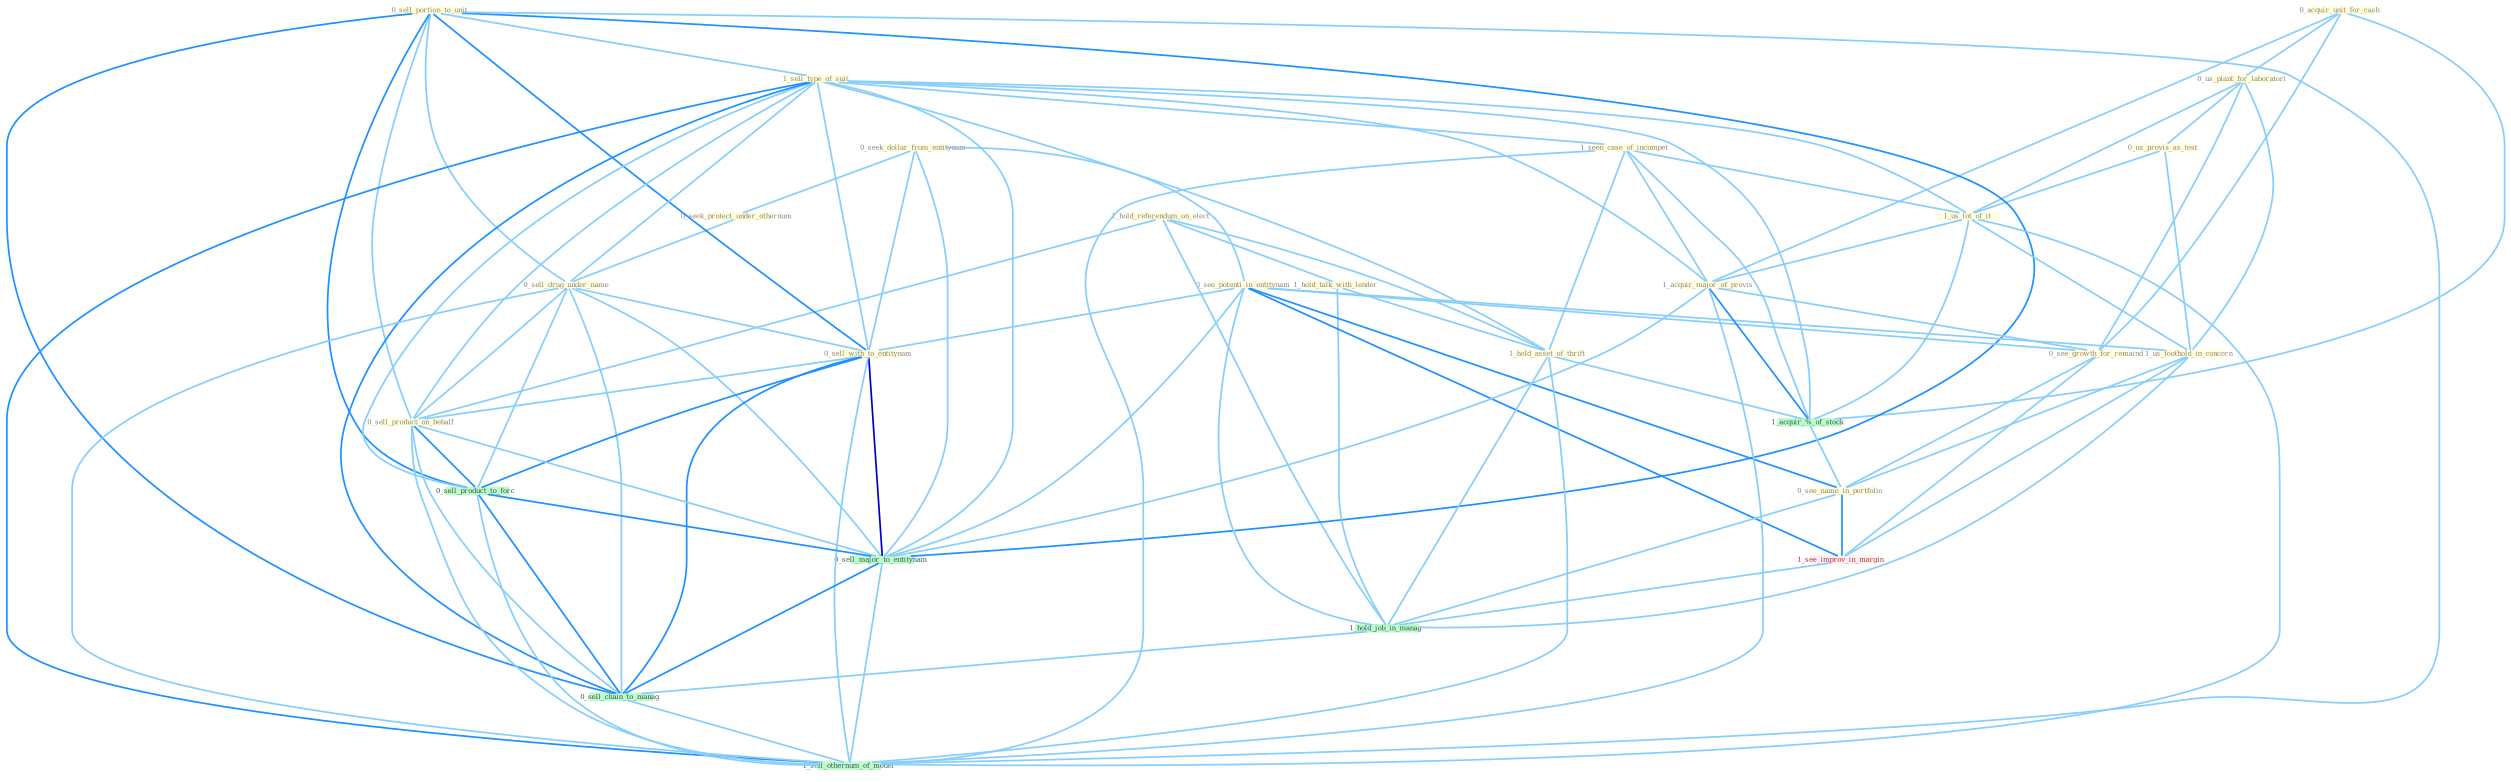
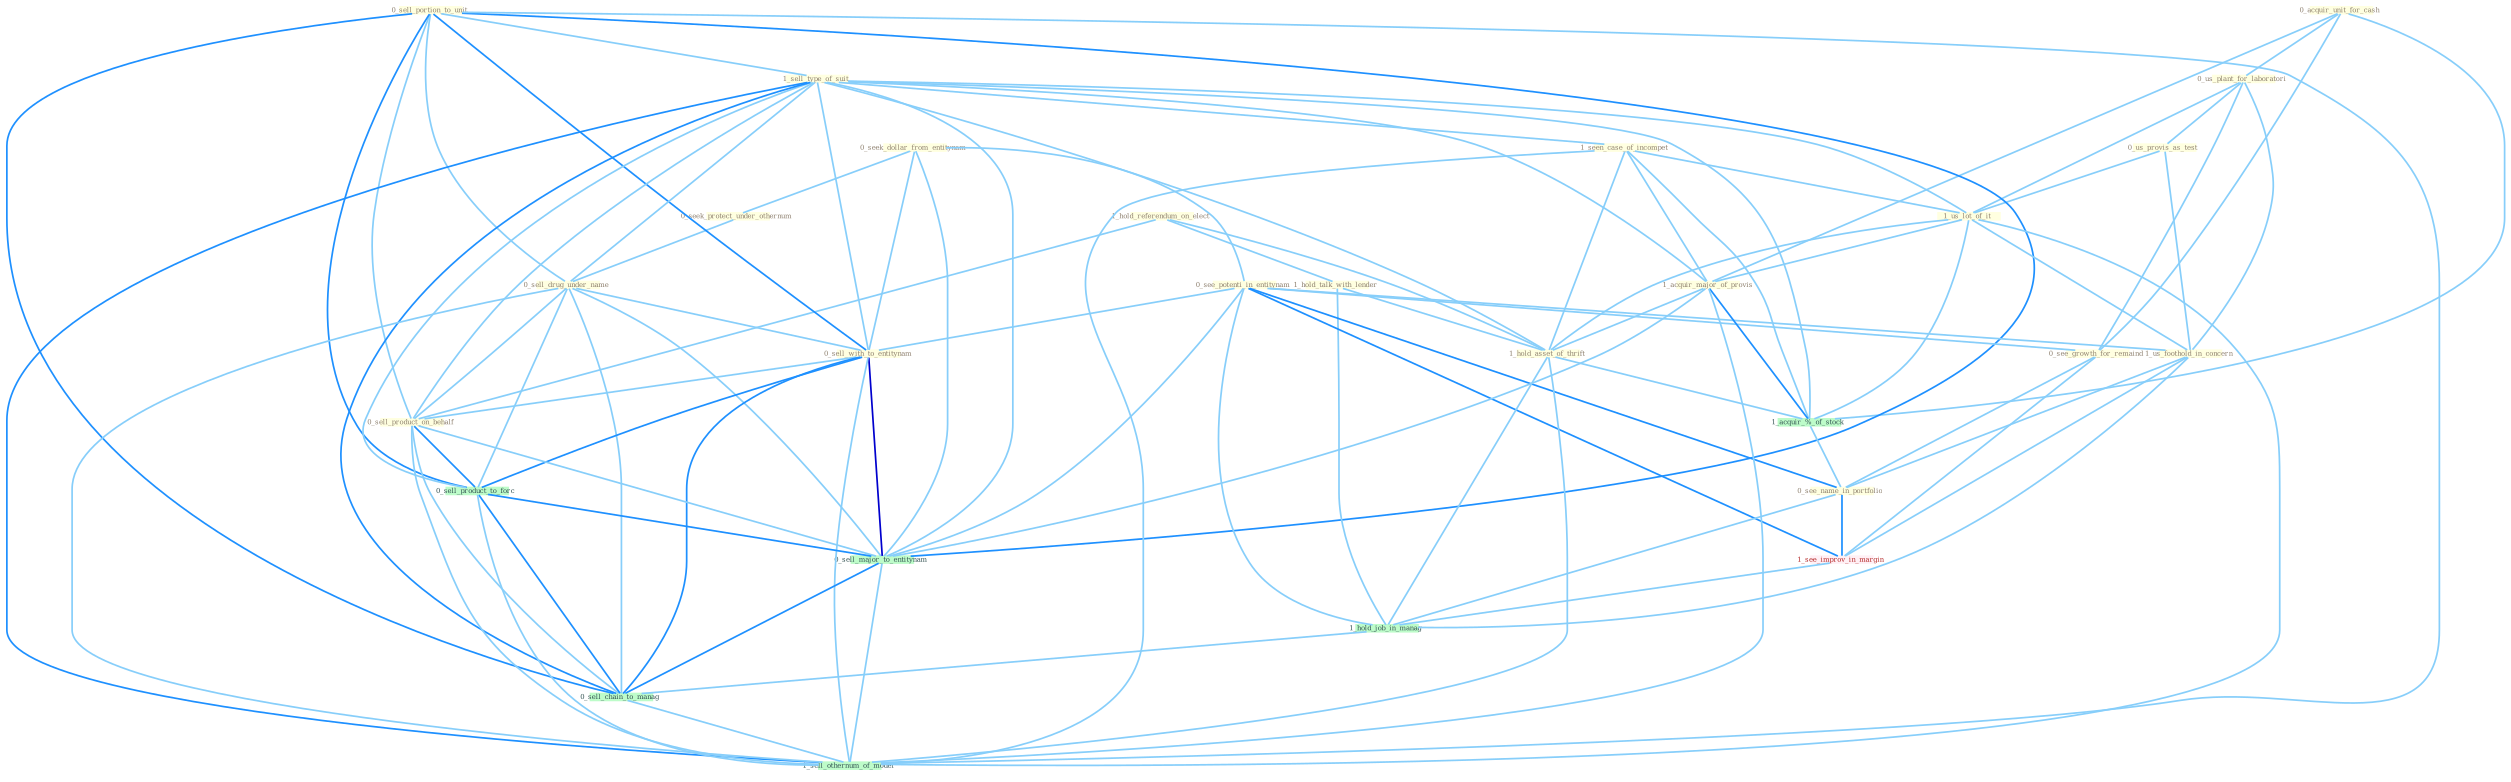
none -> (1750, 254)
(1903, 319) -> (1613, 326)
(1268, 426) -> none
